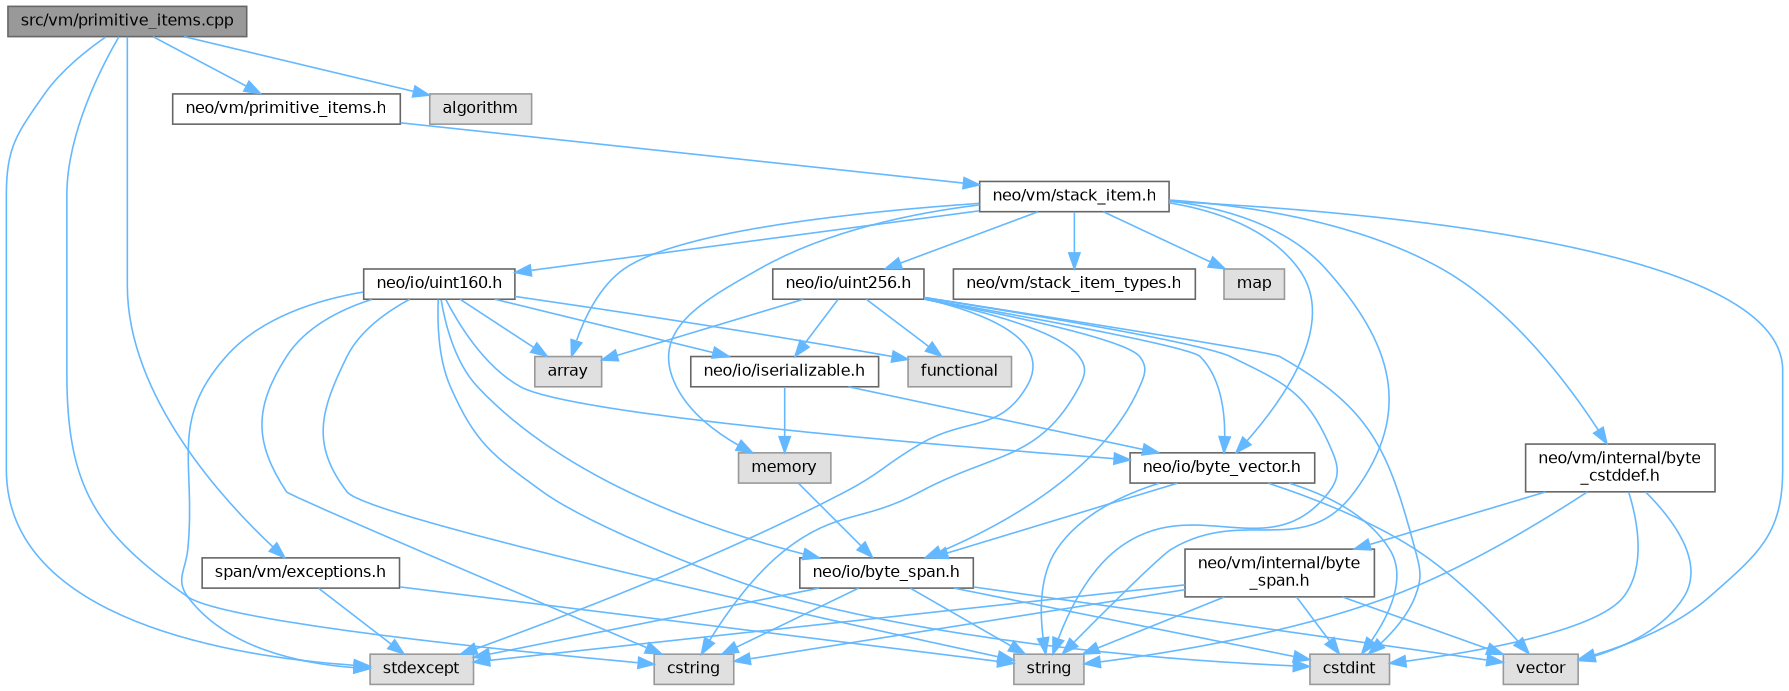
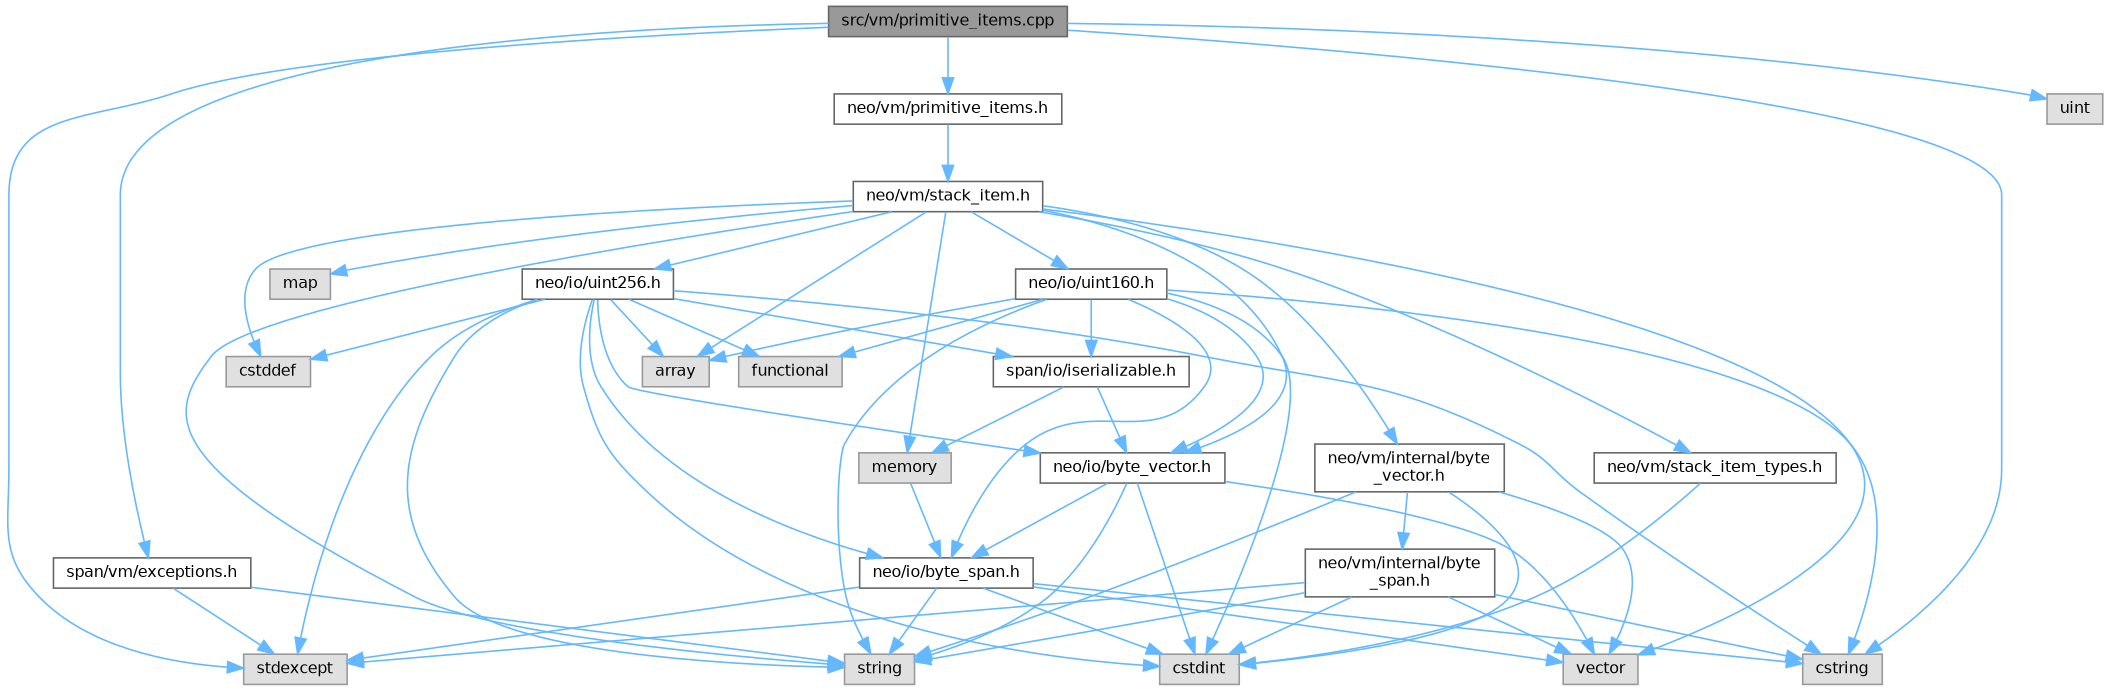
(481, 109) -> (2075, 109)
none -> (268, 372)
(785, 372) -> (1091, 372)
(1620, 468) -> (1410, 468)
(189, 488) -> none
none -> (1562, 584)
